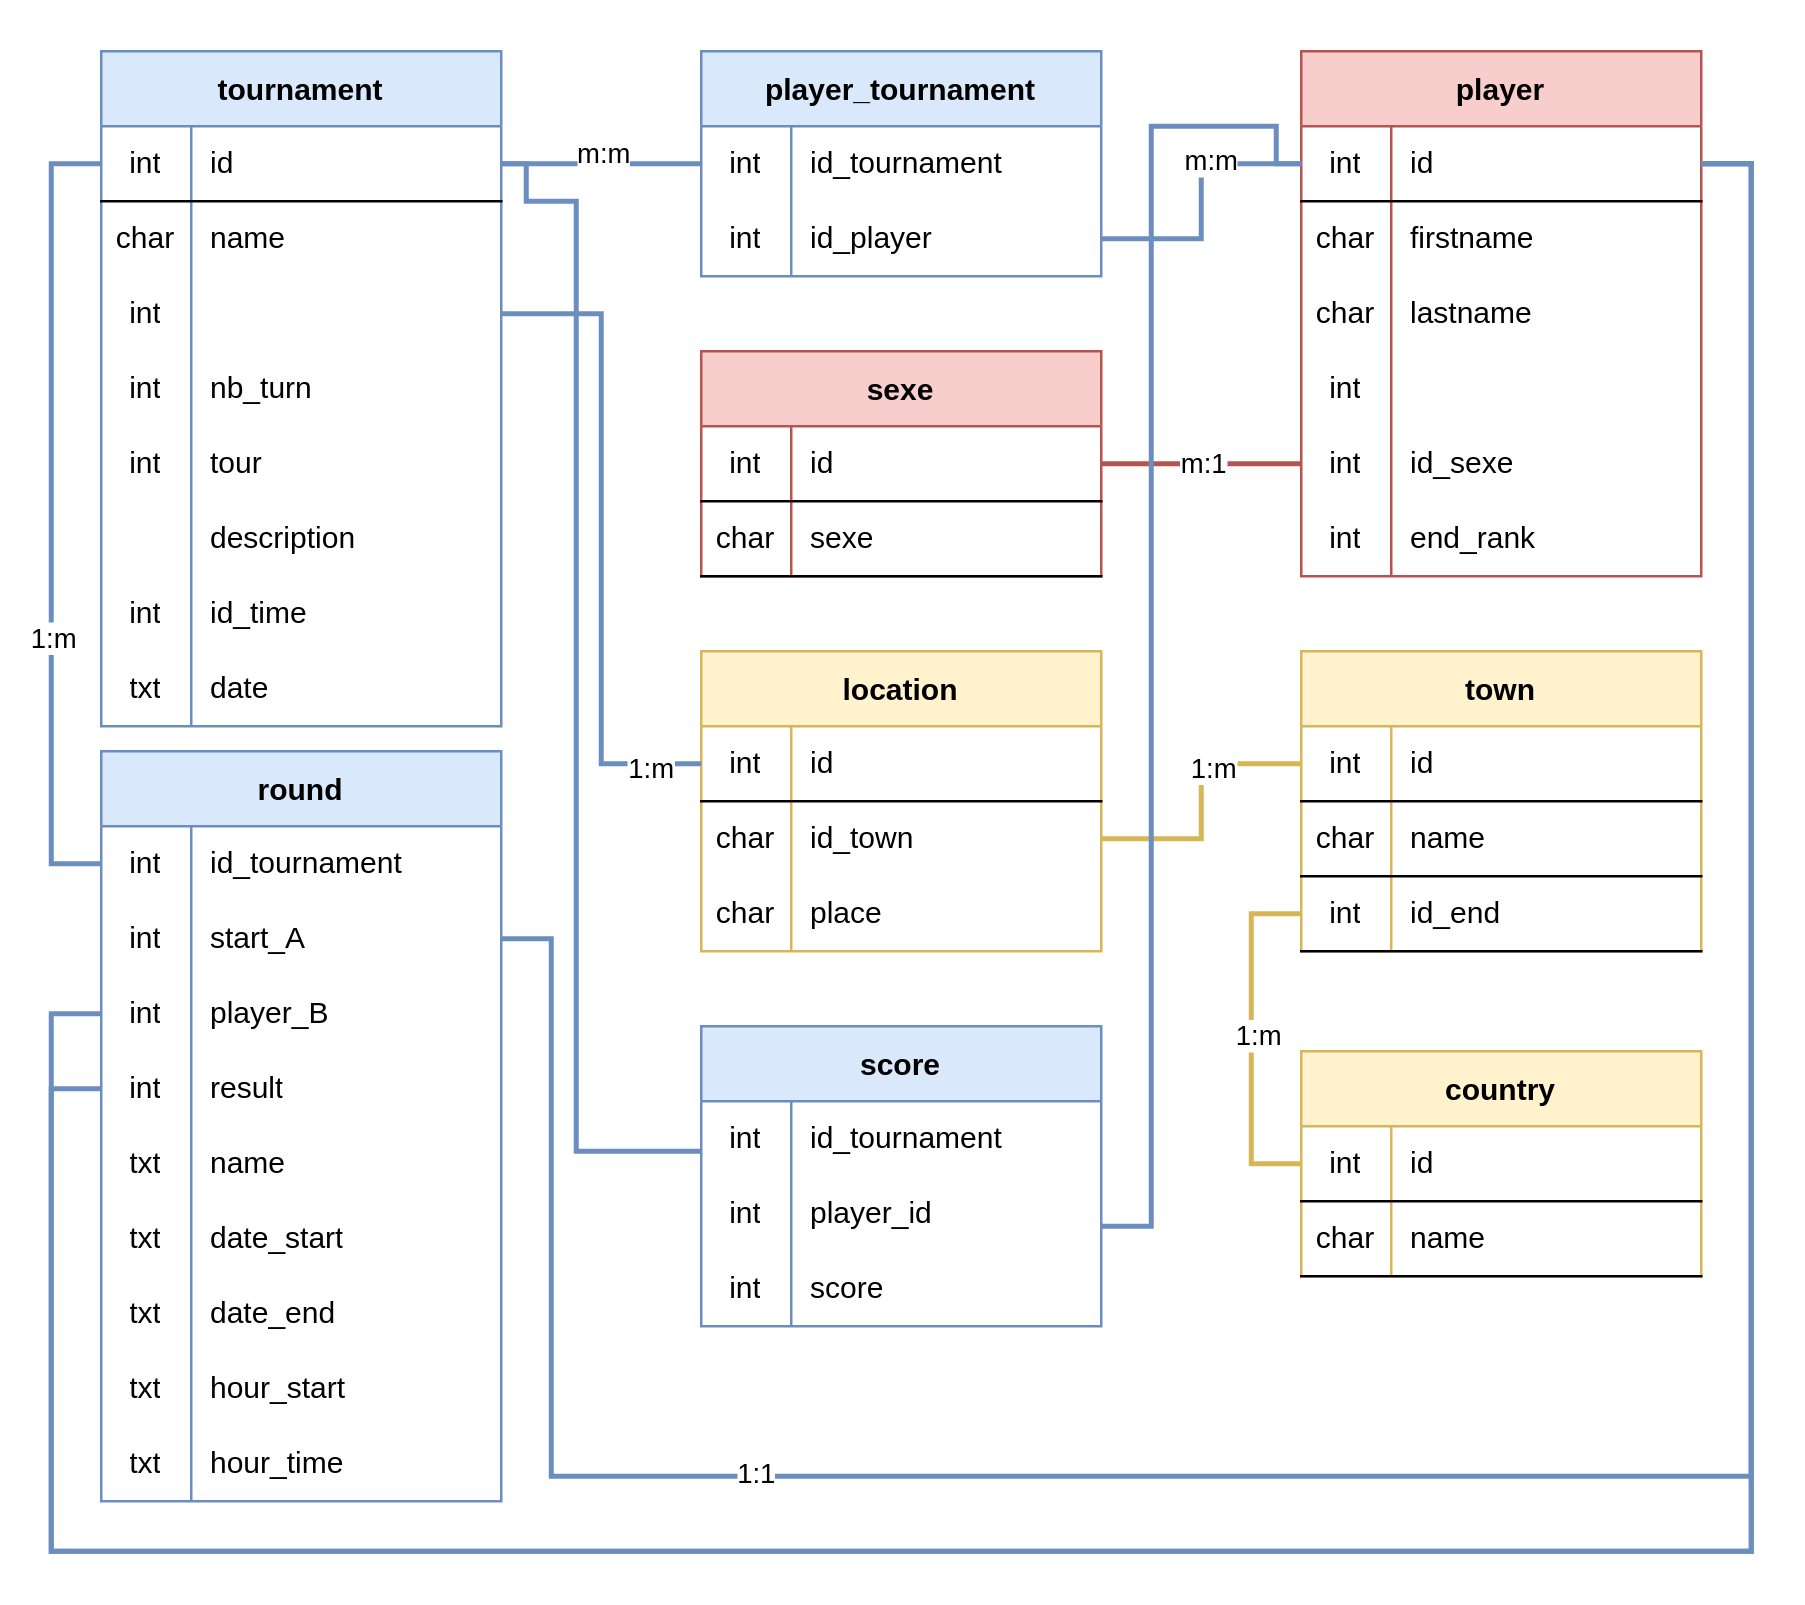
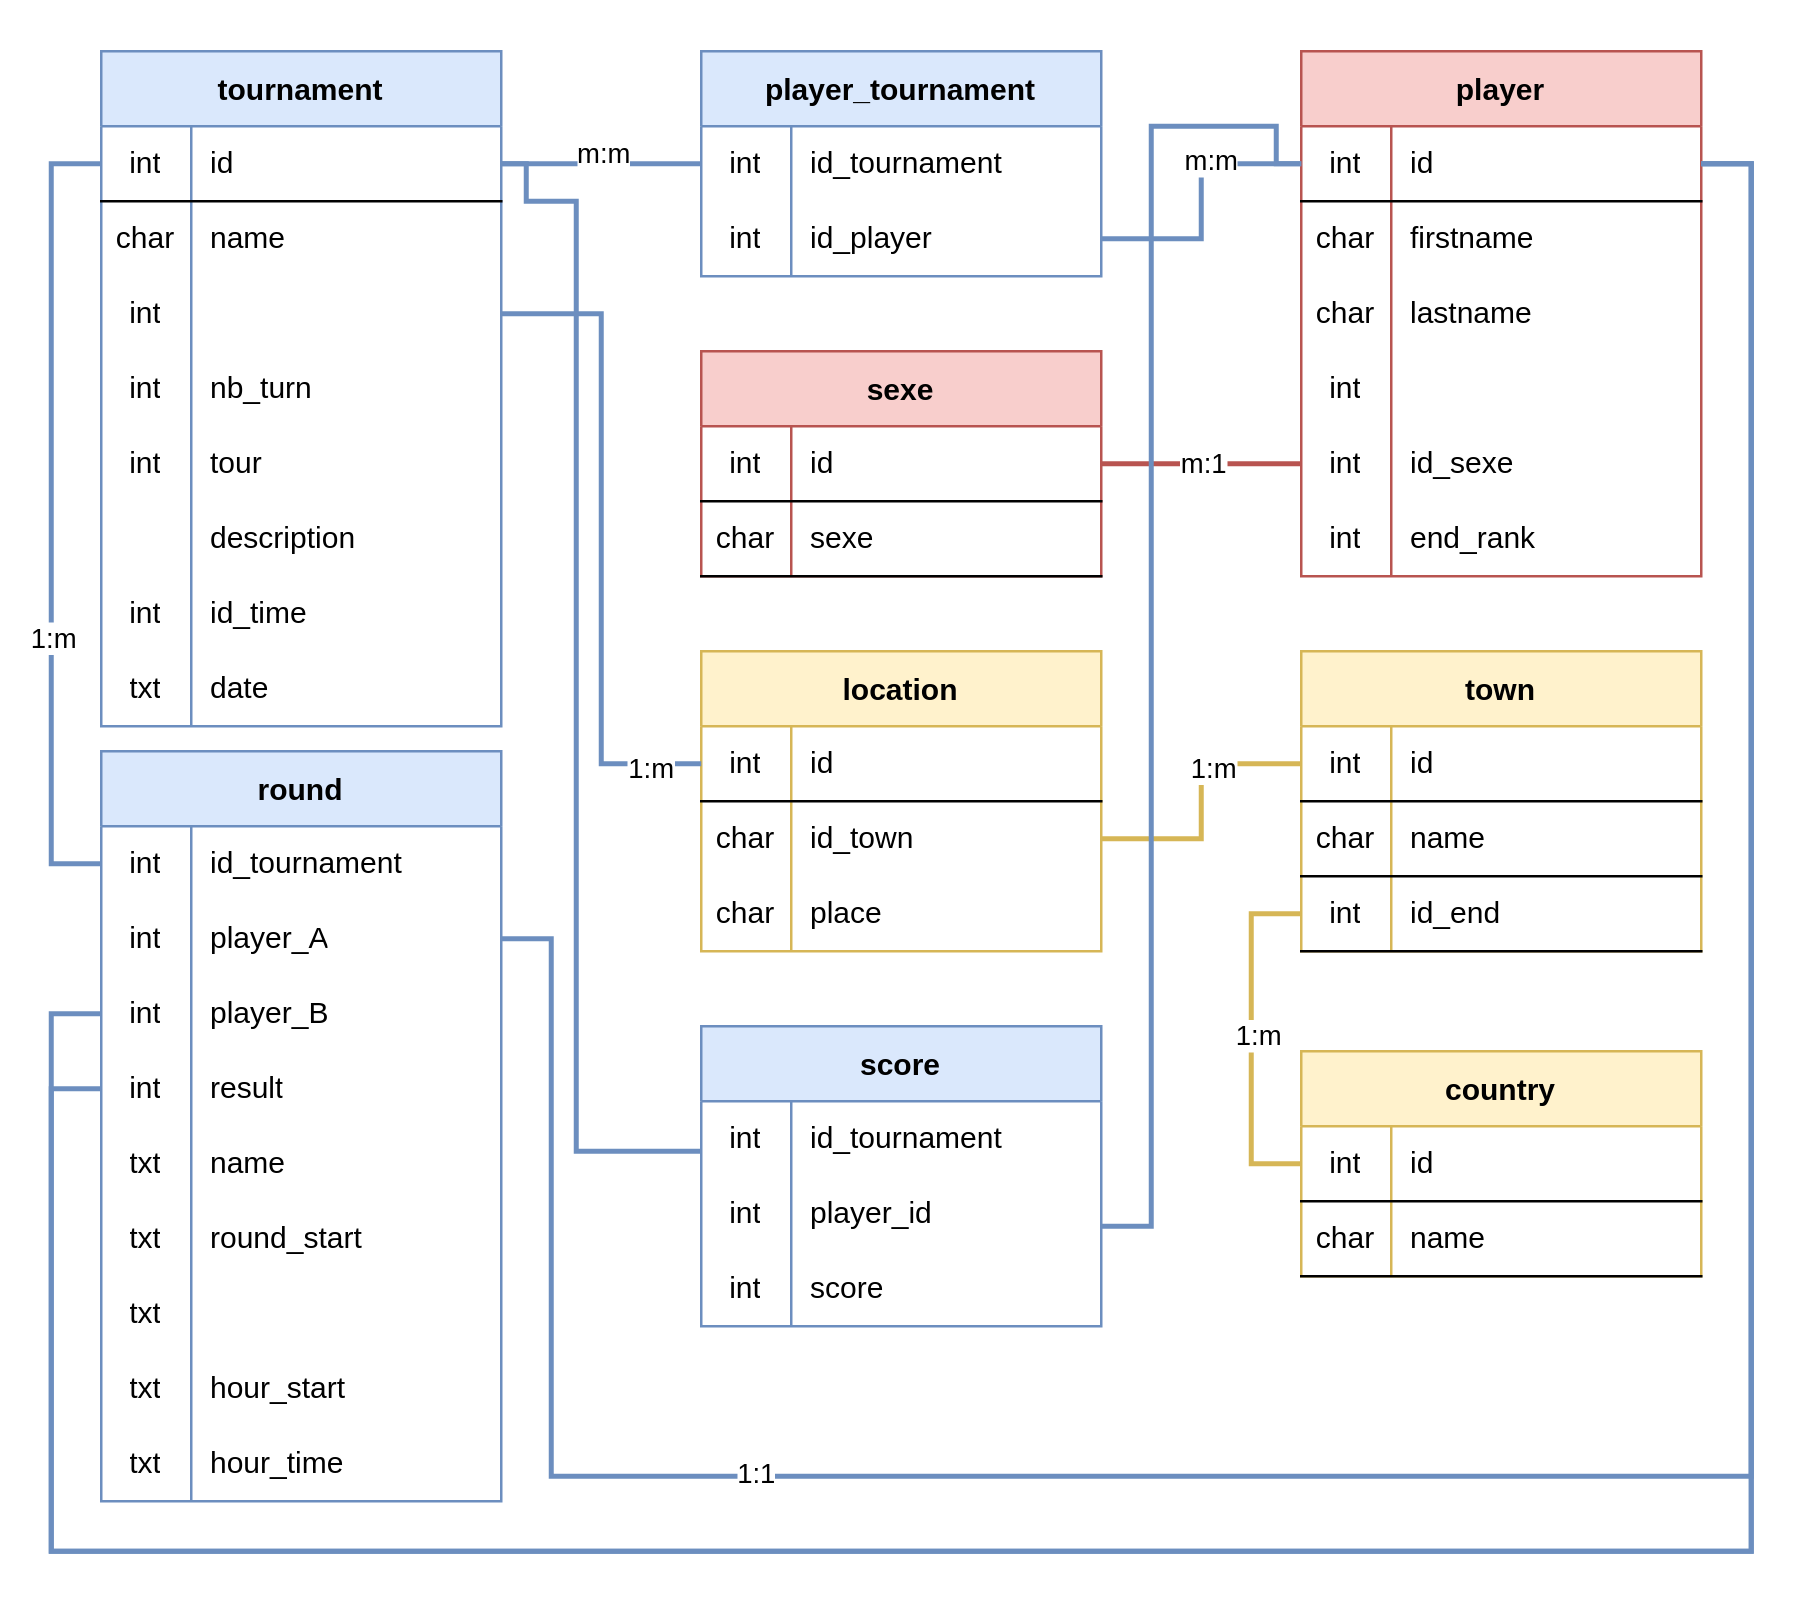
(270, 939) -> (275, 939)
(295, 1239) -> (304, 1239)
(346, 1314) -> none
